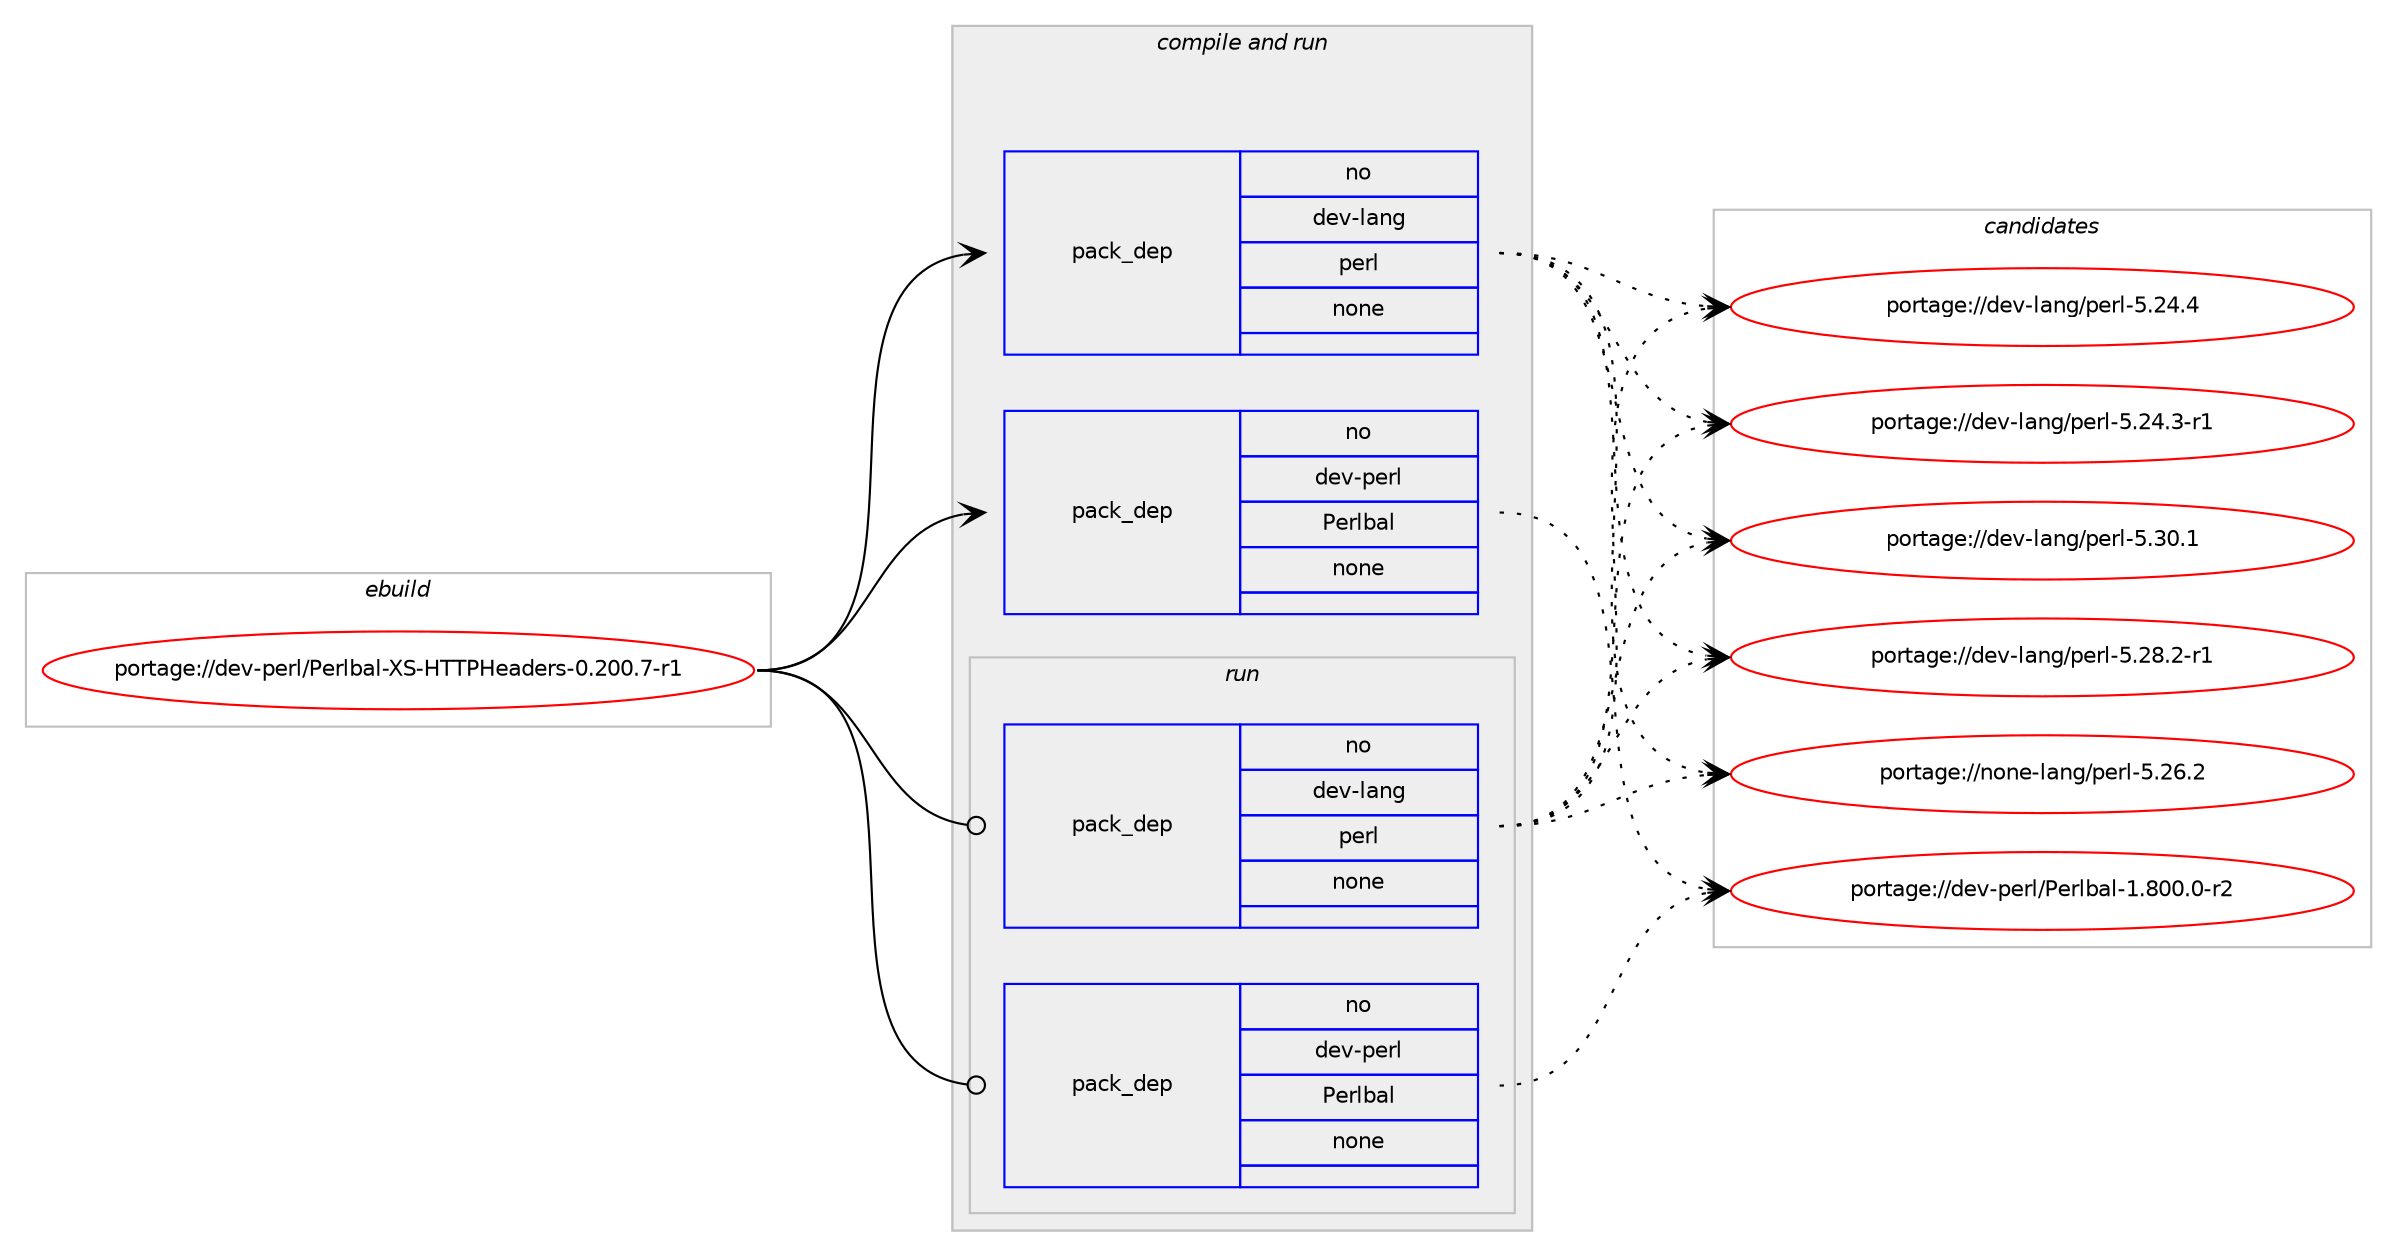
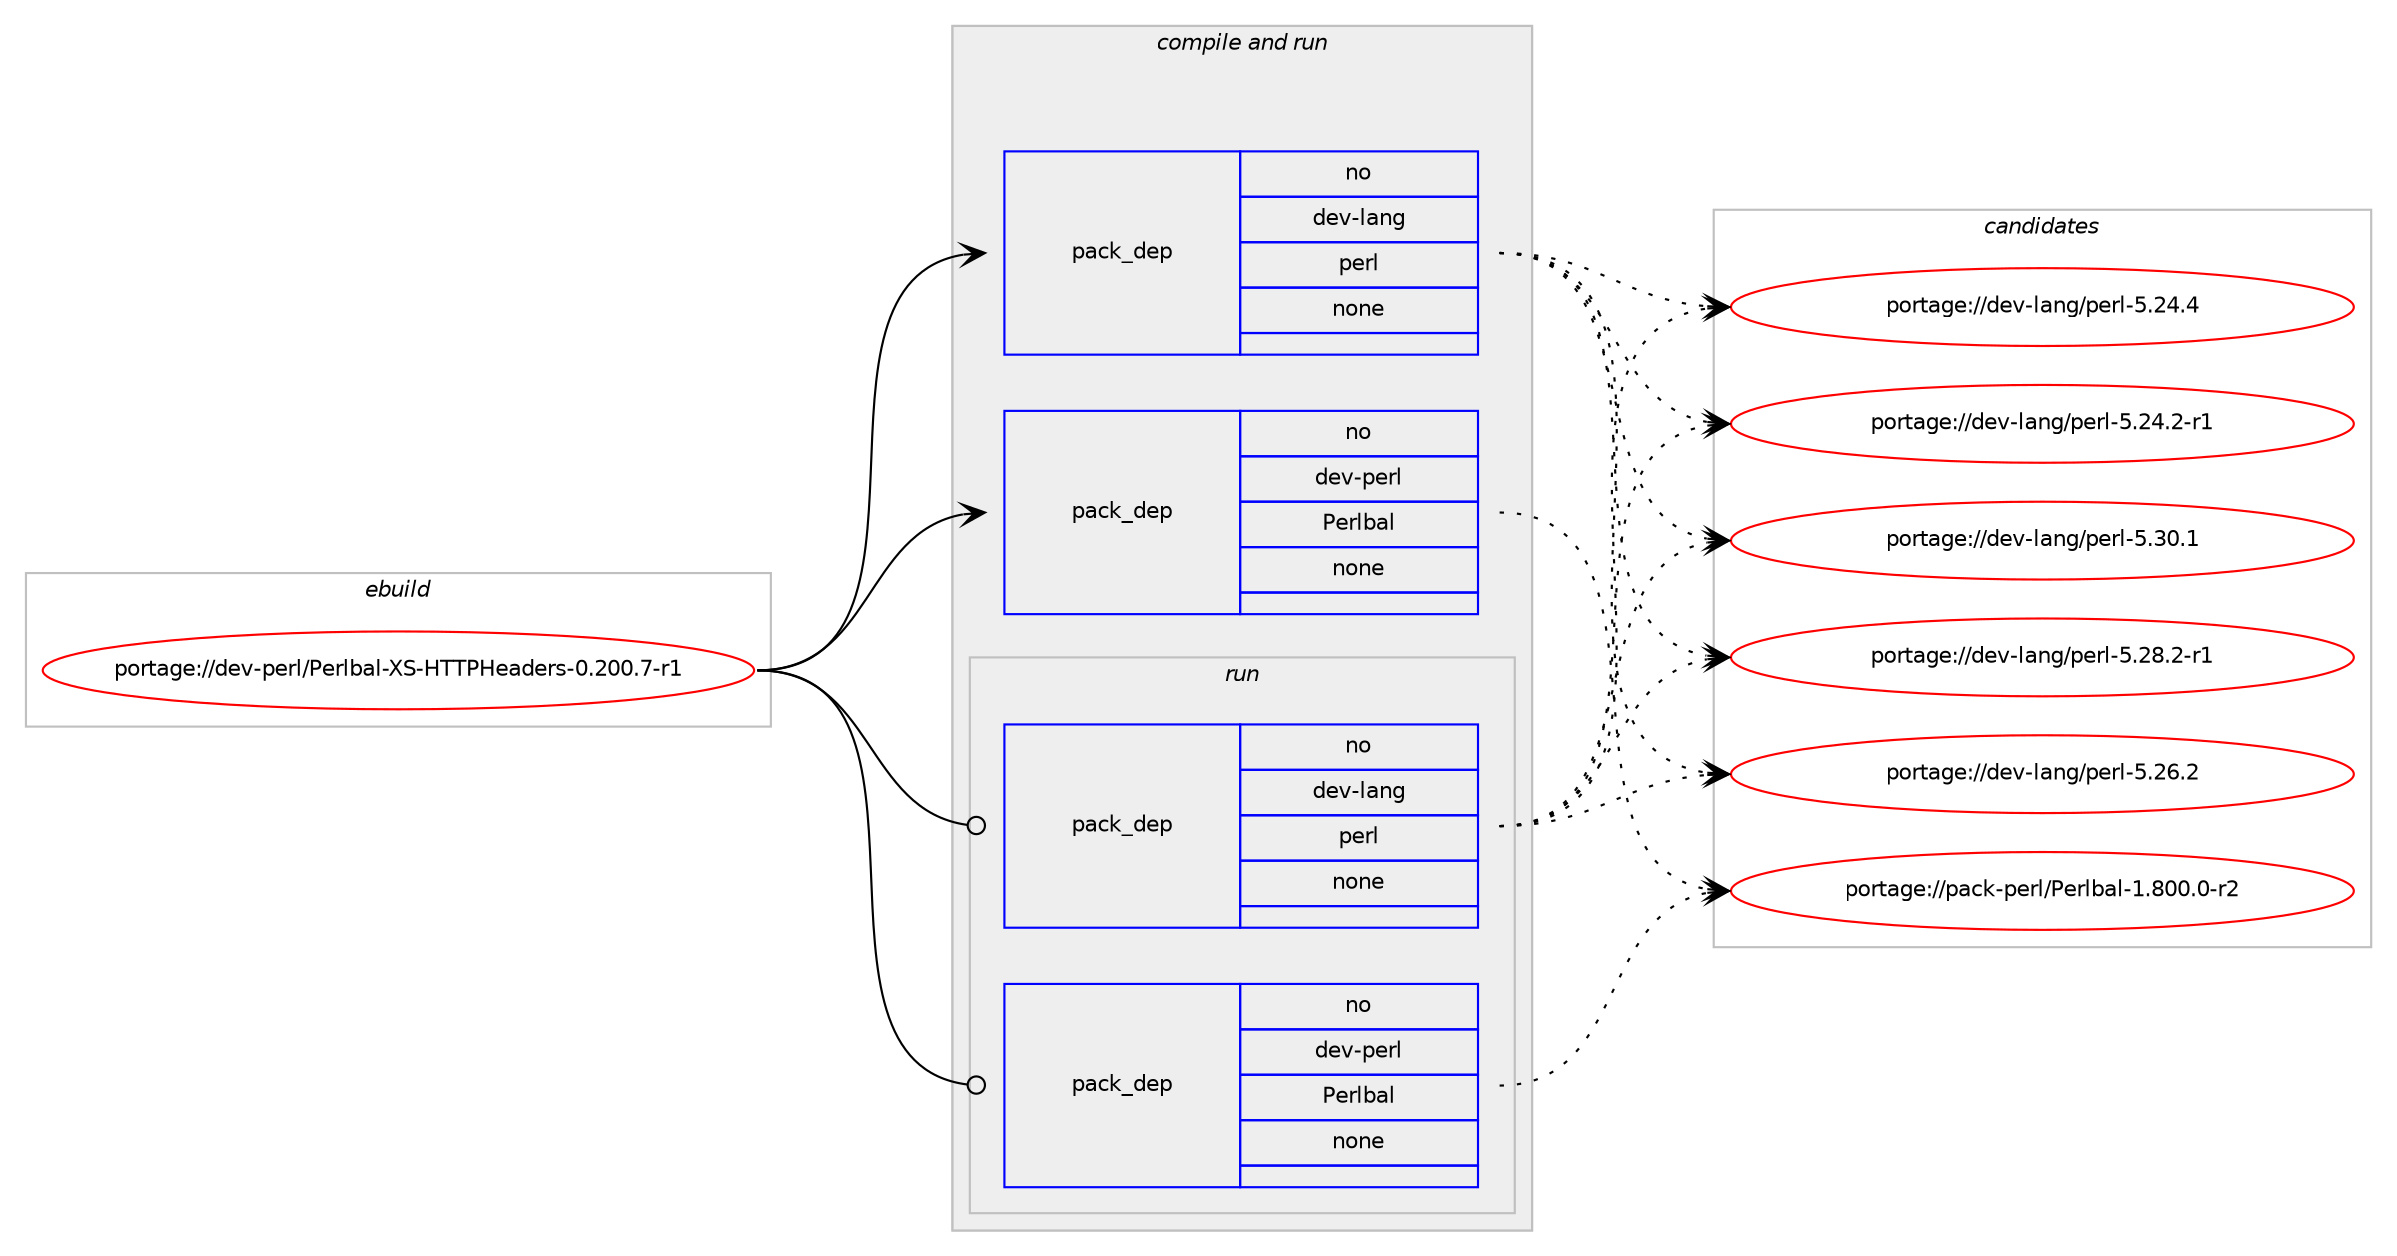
(2042, 424) -> (2042, 424)
(2042, 774) -> (2042, 774)
(2042, 891) -> (2042, 891)
